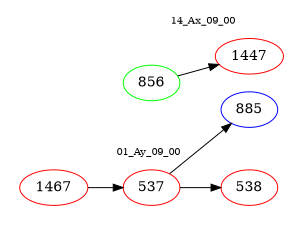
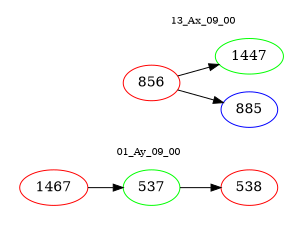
(203, 21) -> (203, 21)
(249, 56) -> (249, 56)
(152, 83) -> (152, 83)
(197, 152) -> (196, 95)
(152, 188) -> (152, 188)
